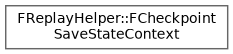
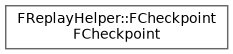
(117, 27) -> (117, 27)
